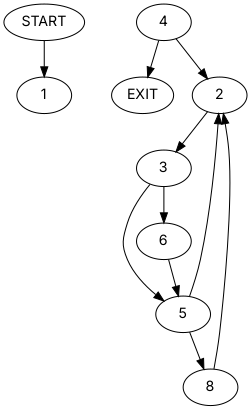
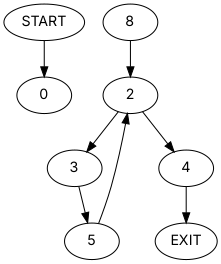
(189, 55) -> (155, 128)
(44, 95) -> (44, 95)
(164, 241) -> none
(195, 346) -> none
